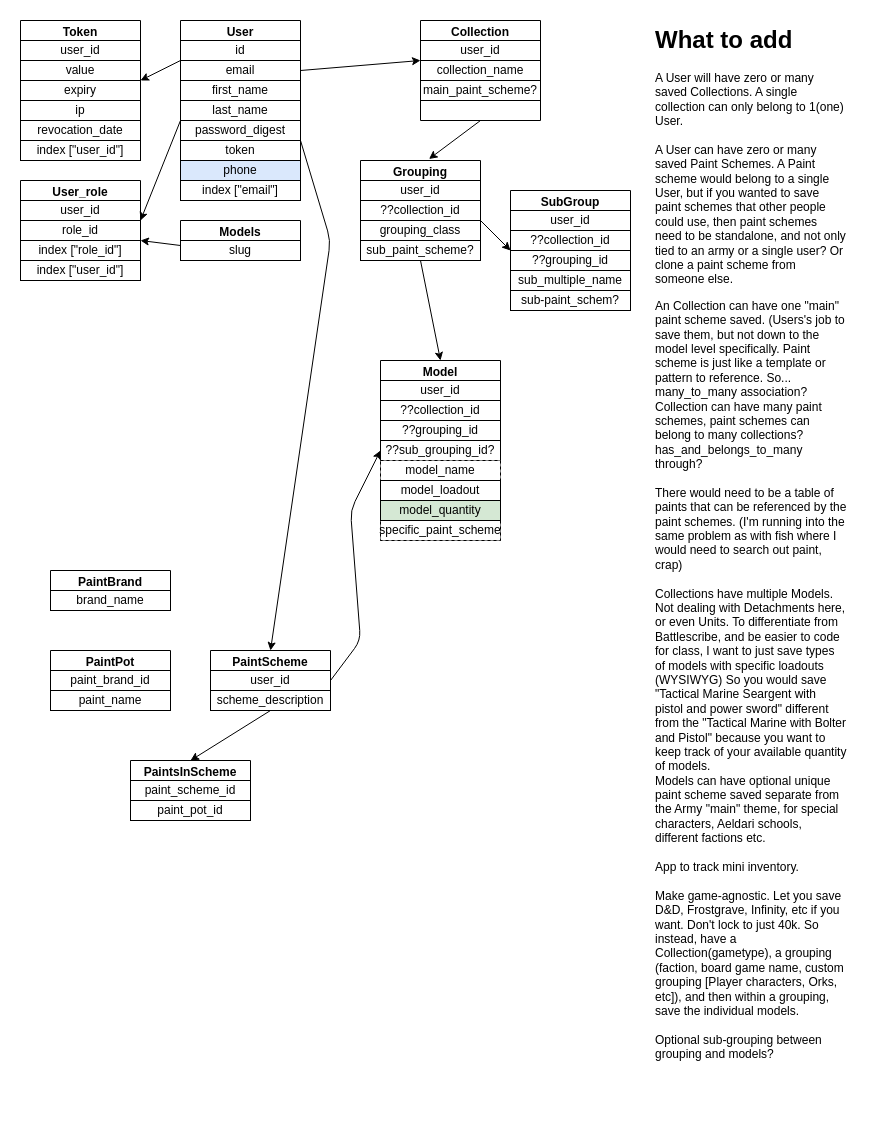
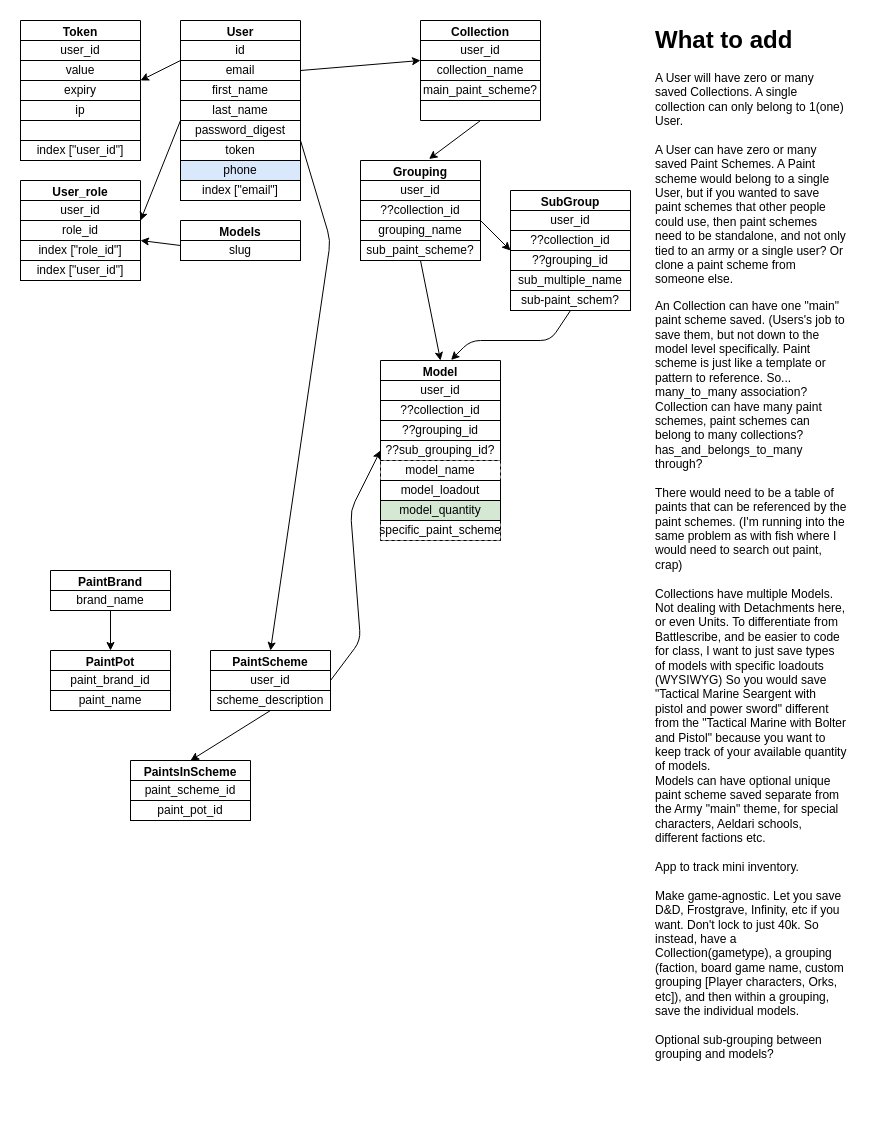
(81, 131) -> none
(421, 231) -> (421, 231)
none -> (518, 341)
none -> (111, 628)
